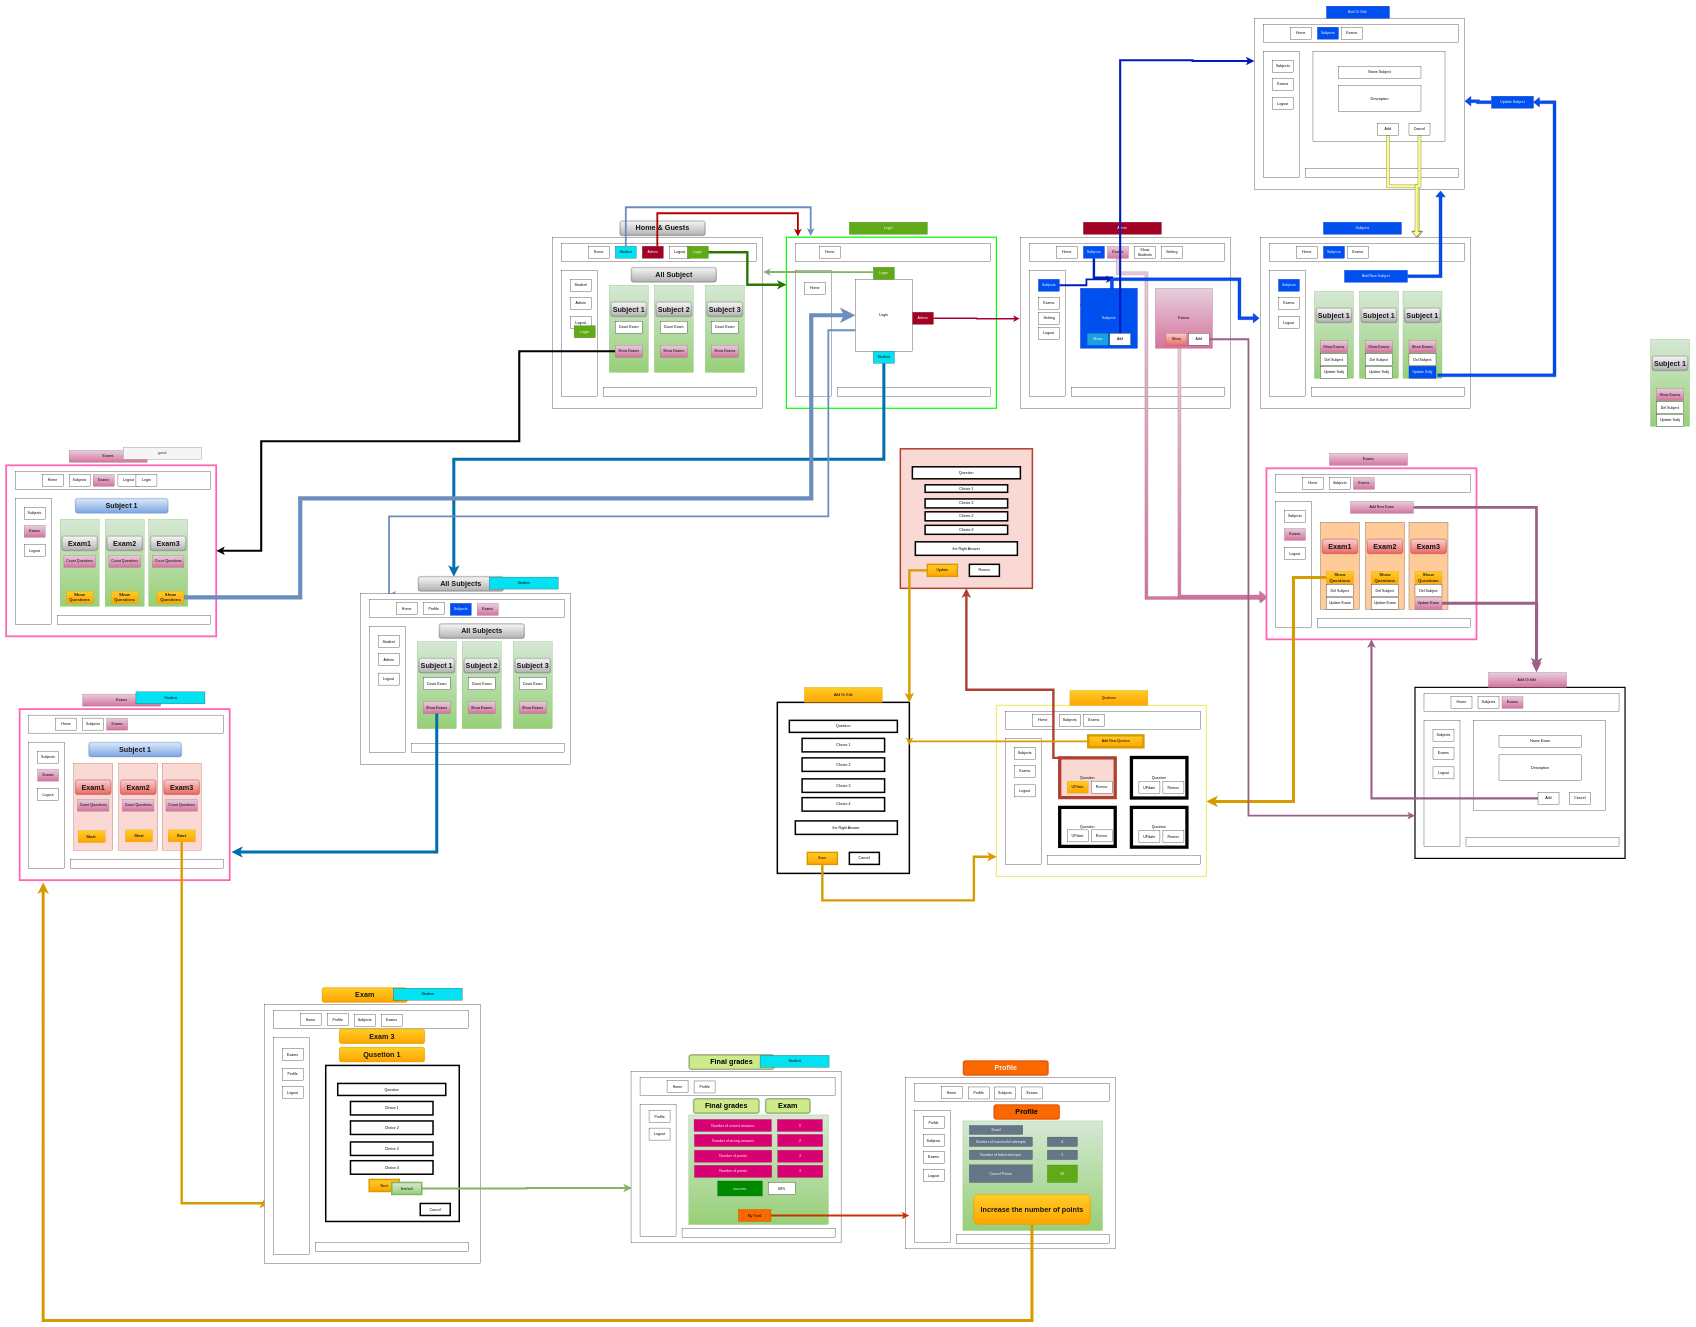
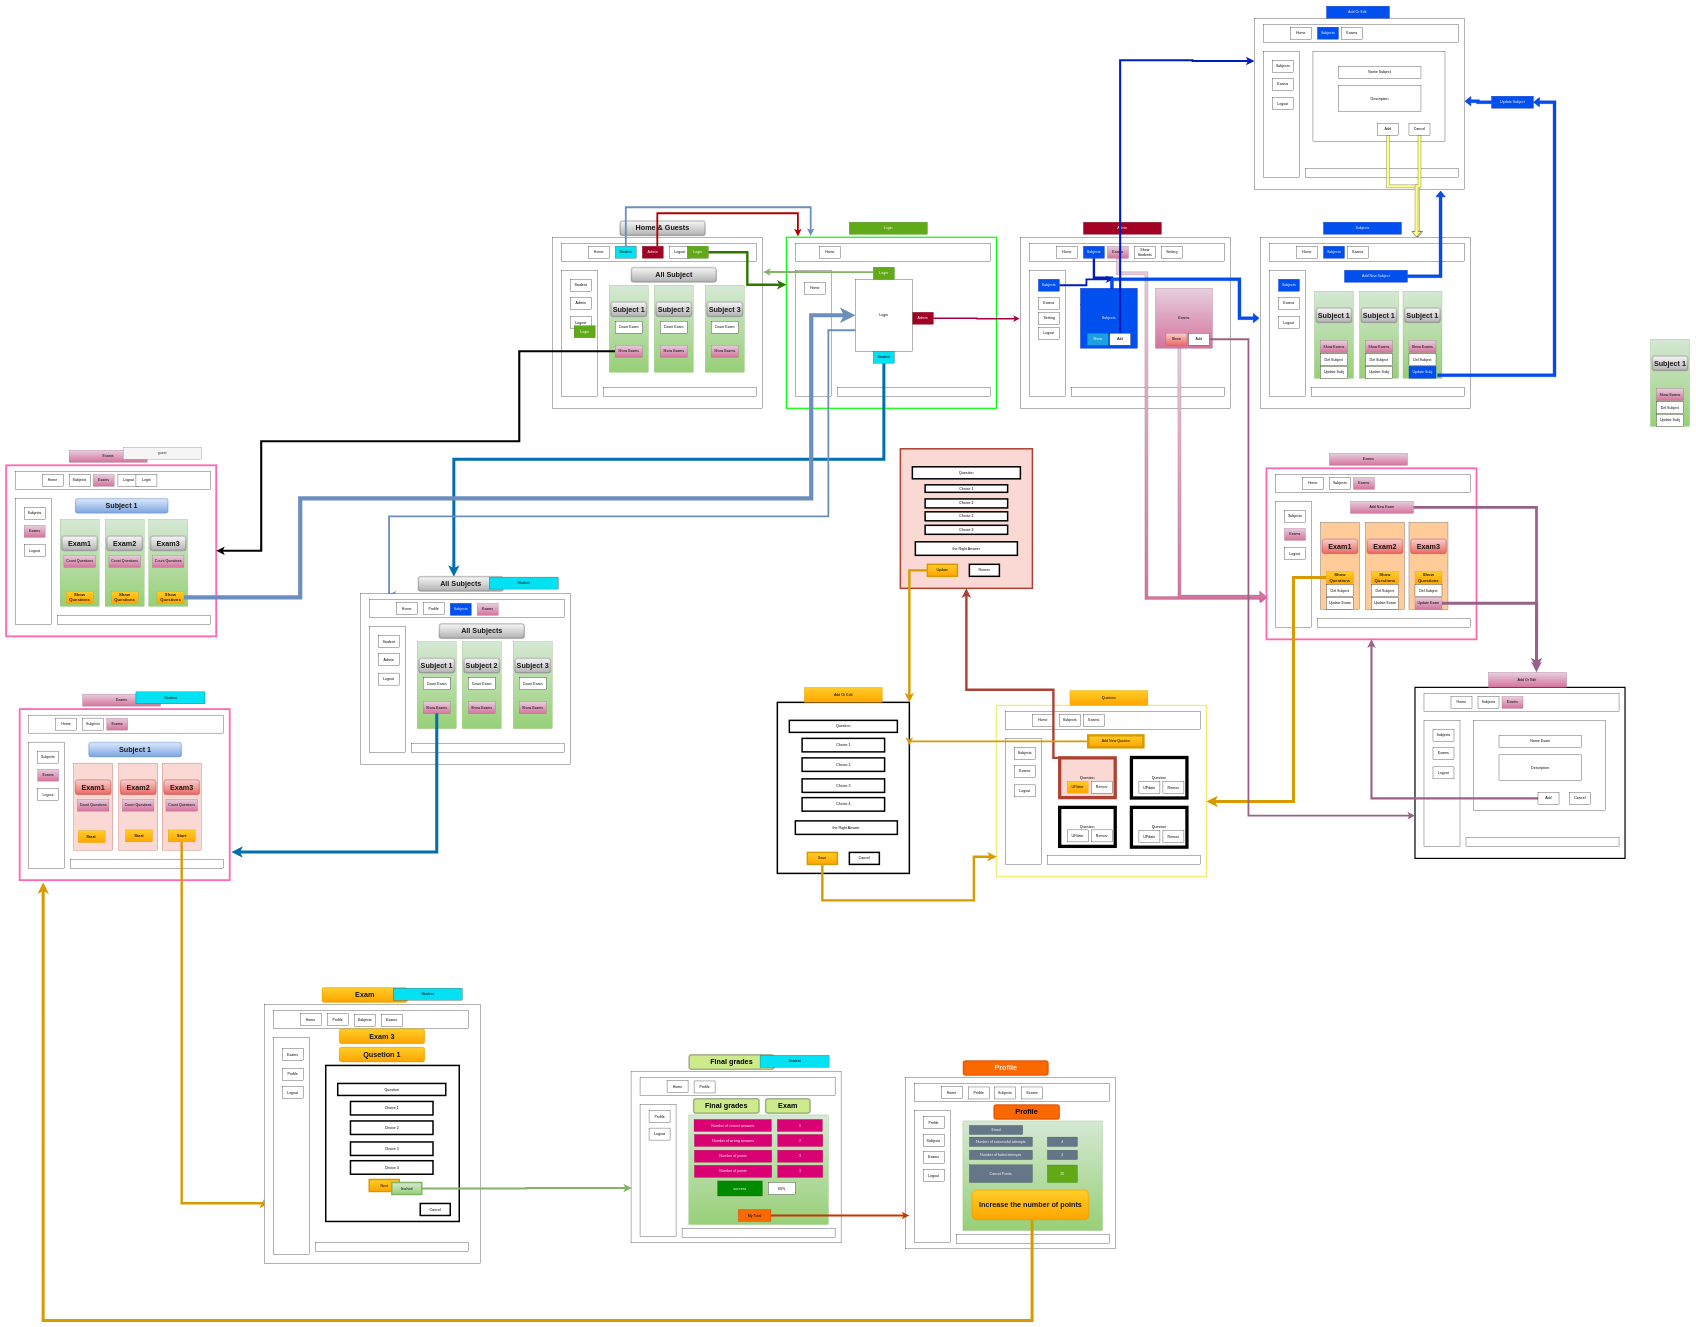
(1032, 1209) -> (1030, 1205)
